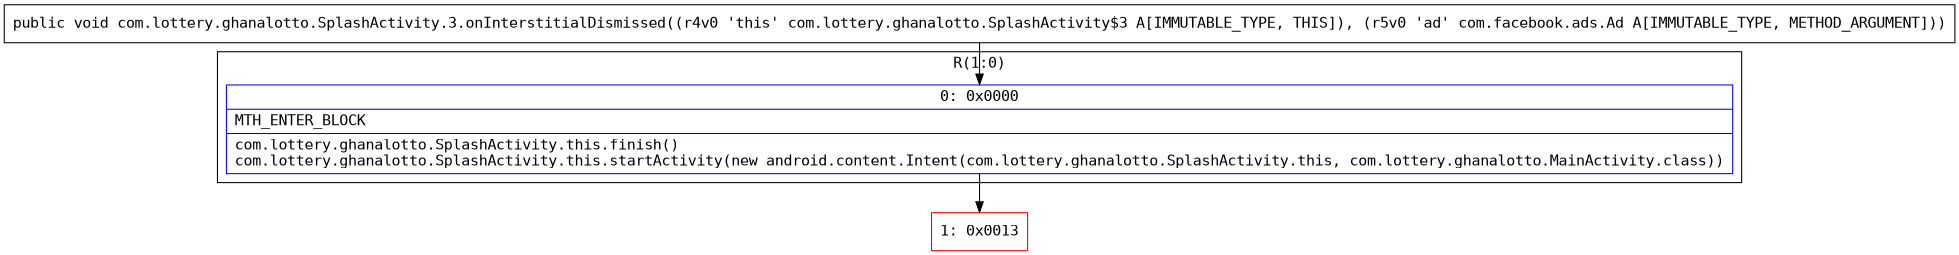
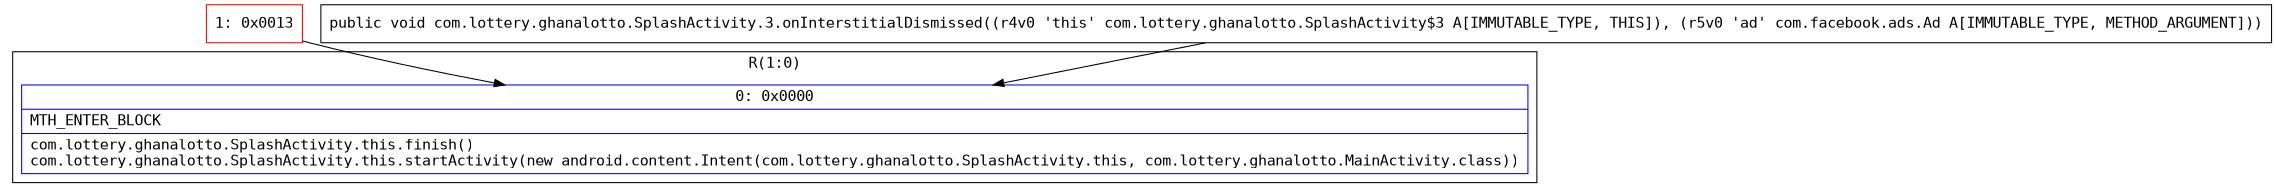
(980, 189) -> (398, 63)
